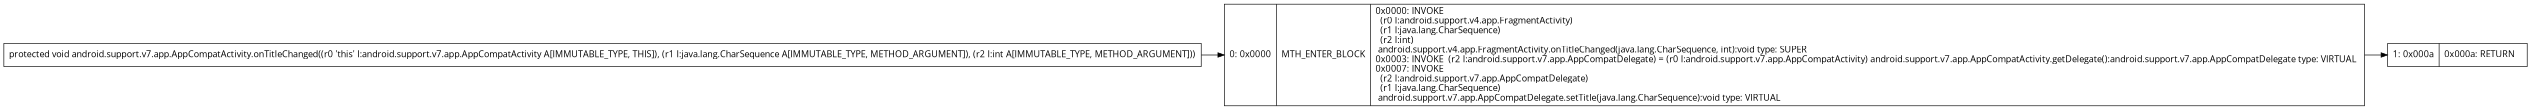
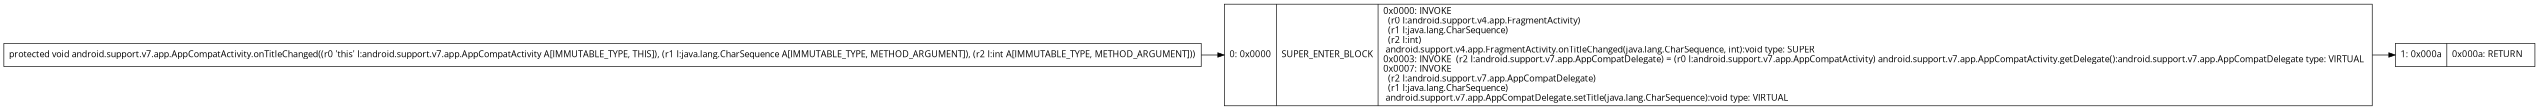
(1323, 55) -> (1327, 55)
